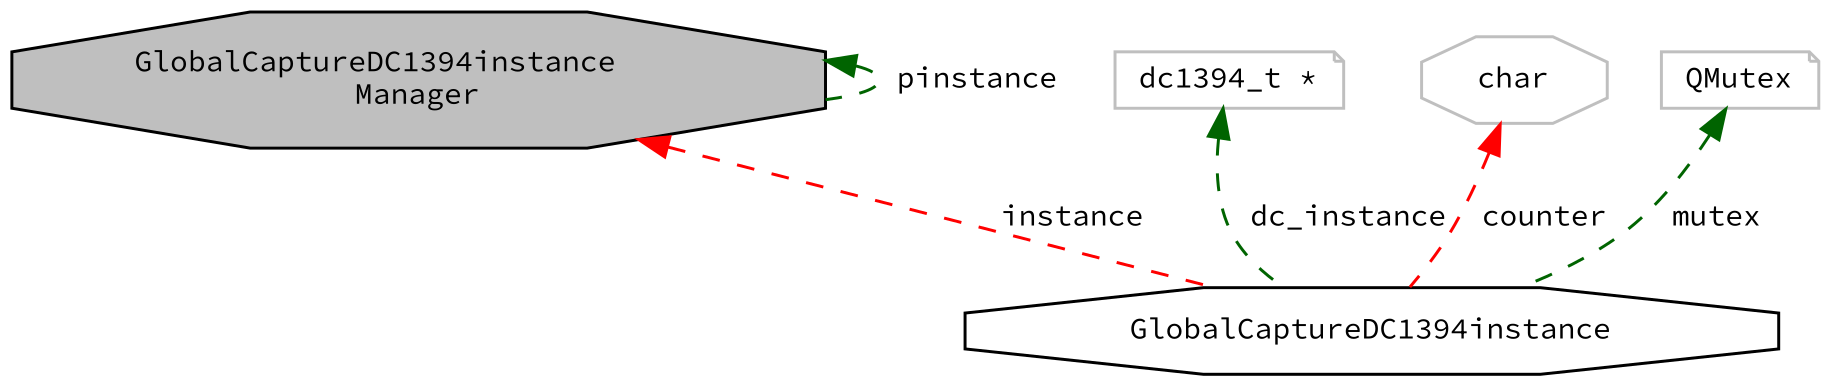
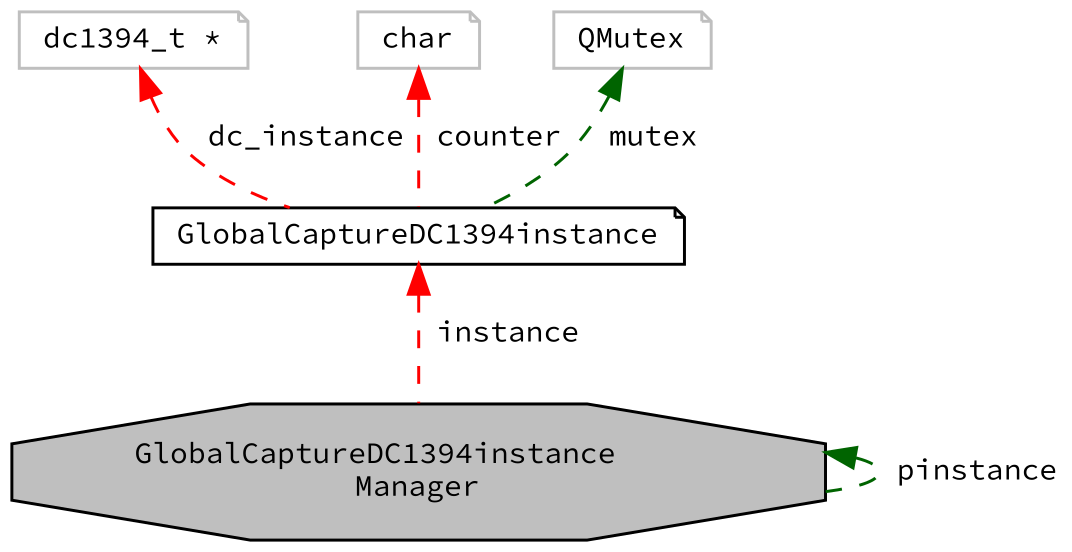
(1514, 80) -> (419, 40)
(941, 217) -> (419, 349)
(1227, 223) -> (207, 168)
(1372, 331) -> (419, 236)
